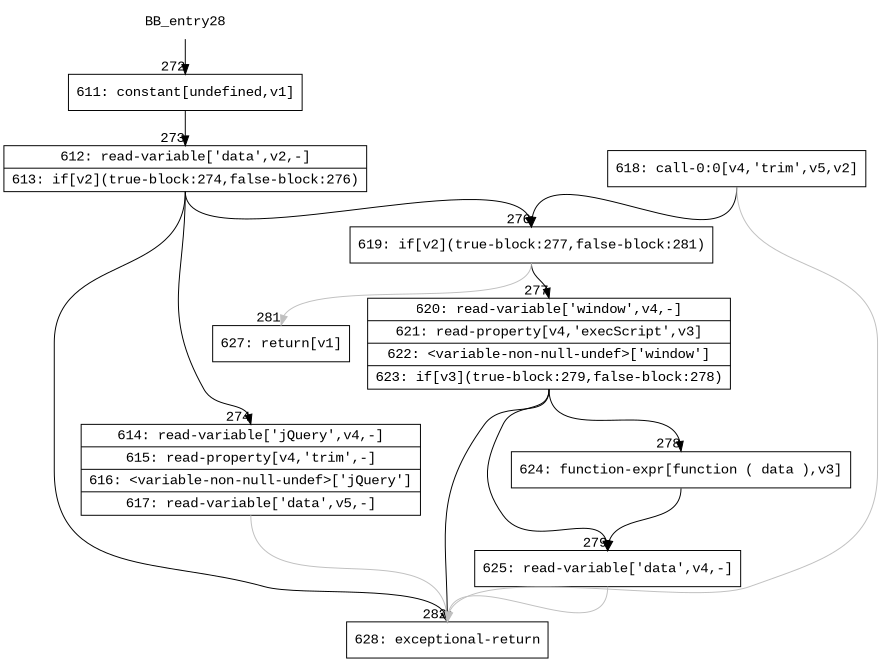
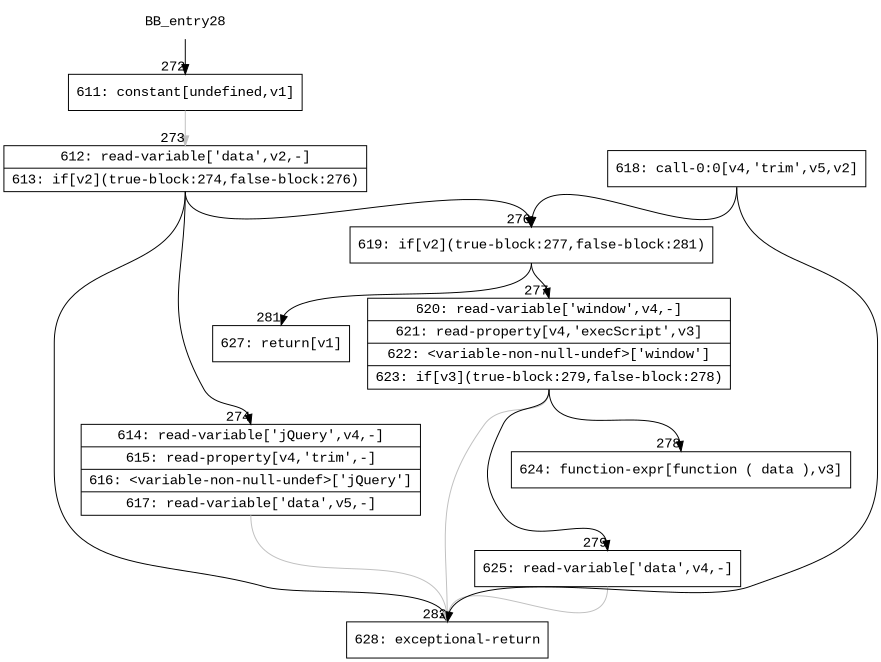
(185, 123) -> (185, 123)
(411, 294) -> (411, 294)
(456, 475) -> (456, 475)
(649, 518) -> none
(854, 536) -> (854, 536)
